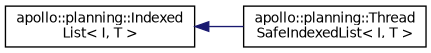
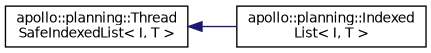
(226, 27) -> (219, 27)
